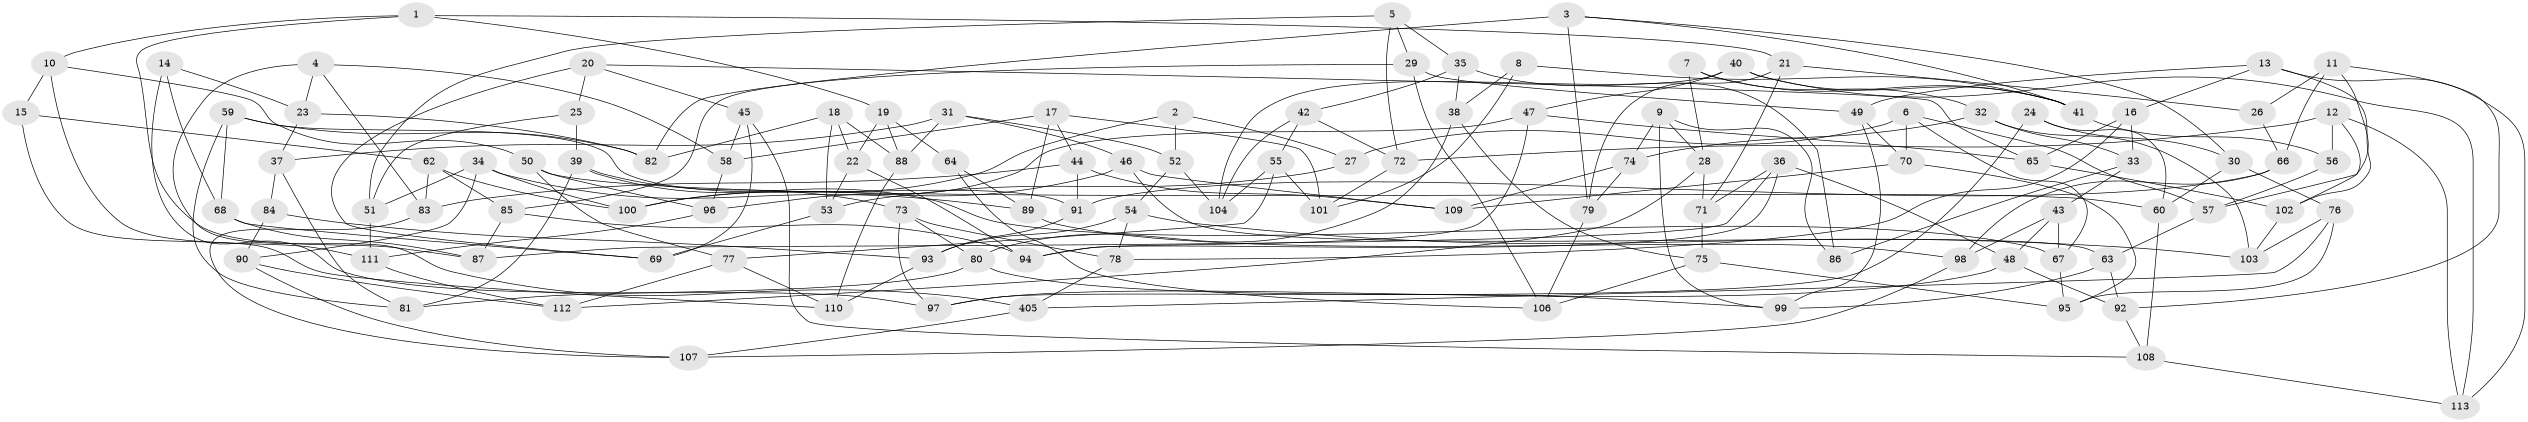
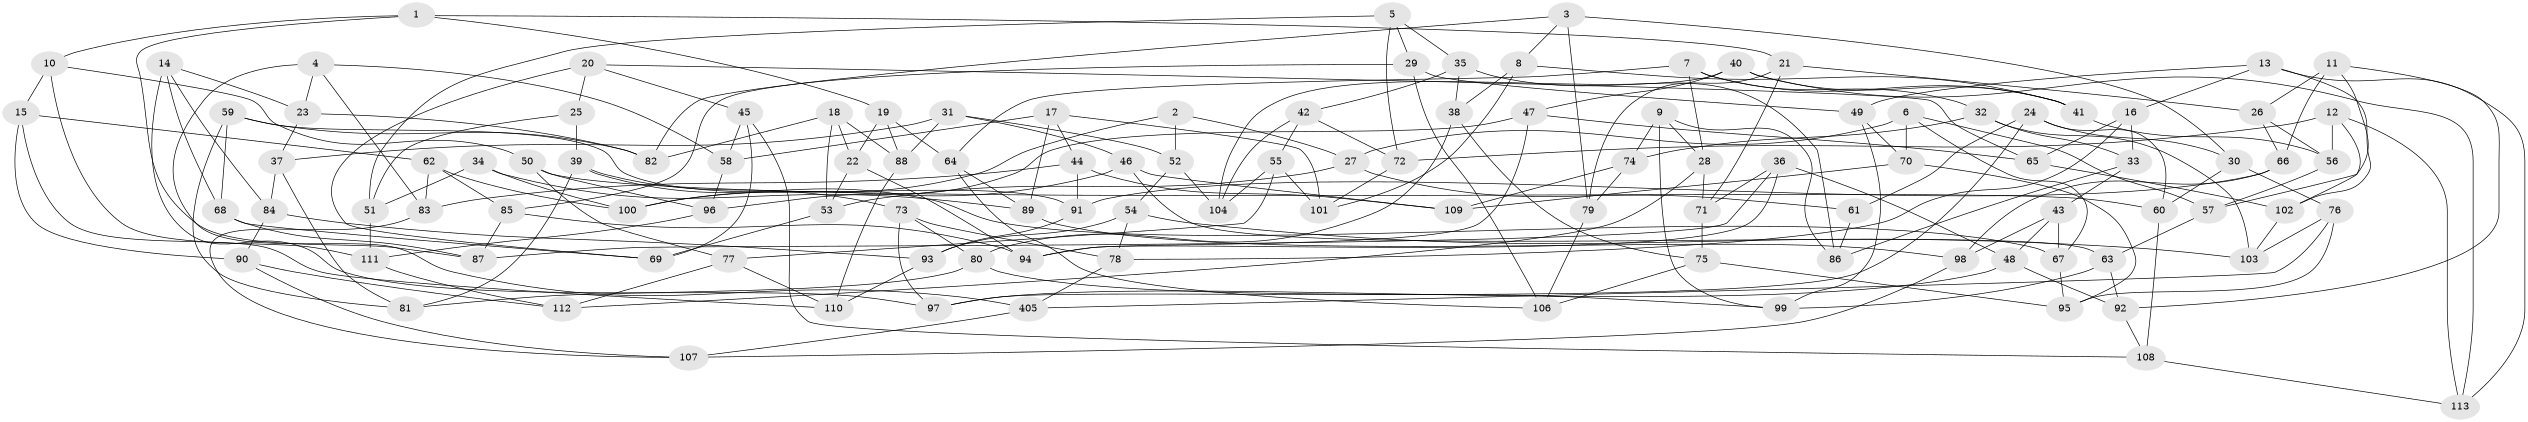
(1828, 47) -> (1543, 39)
none -> (1269, 83)
none -> (2296, 138)
none -> (218, 146)
none -> (1855, 211)
(444, 225) -> (77, 241)
